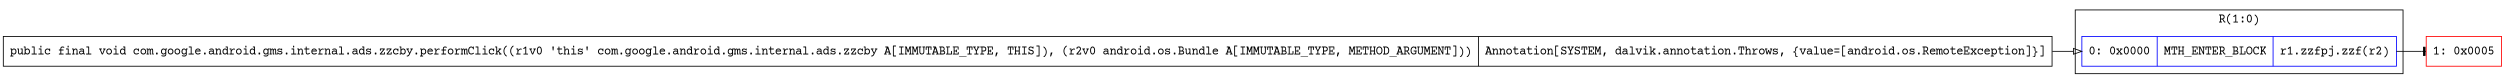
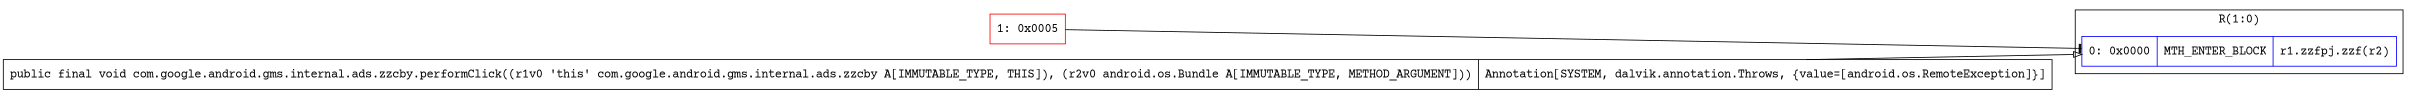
(2409, 51) -> (1571, 39)
